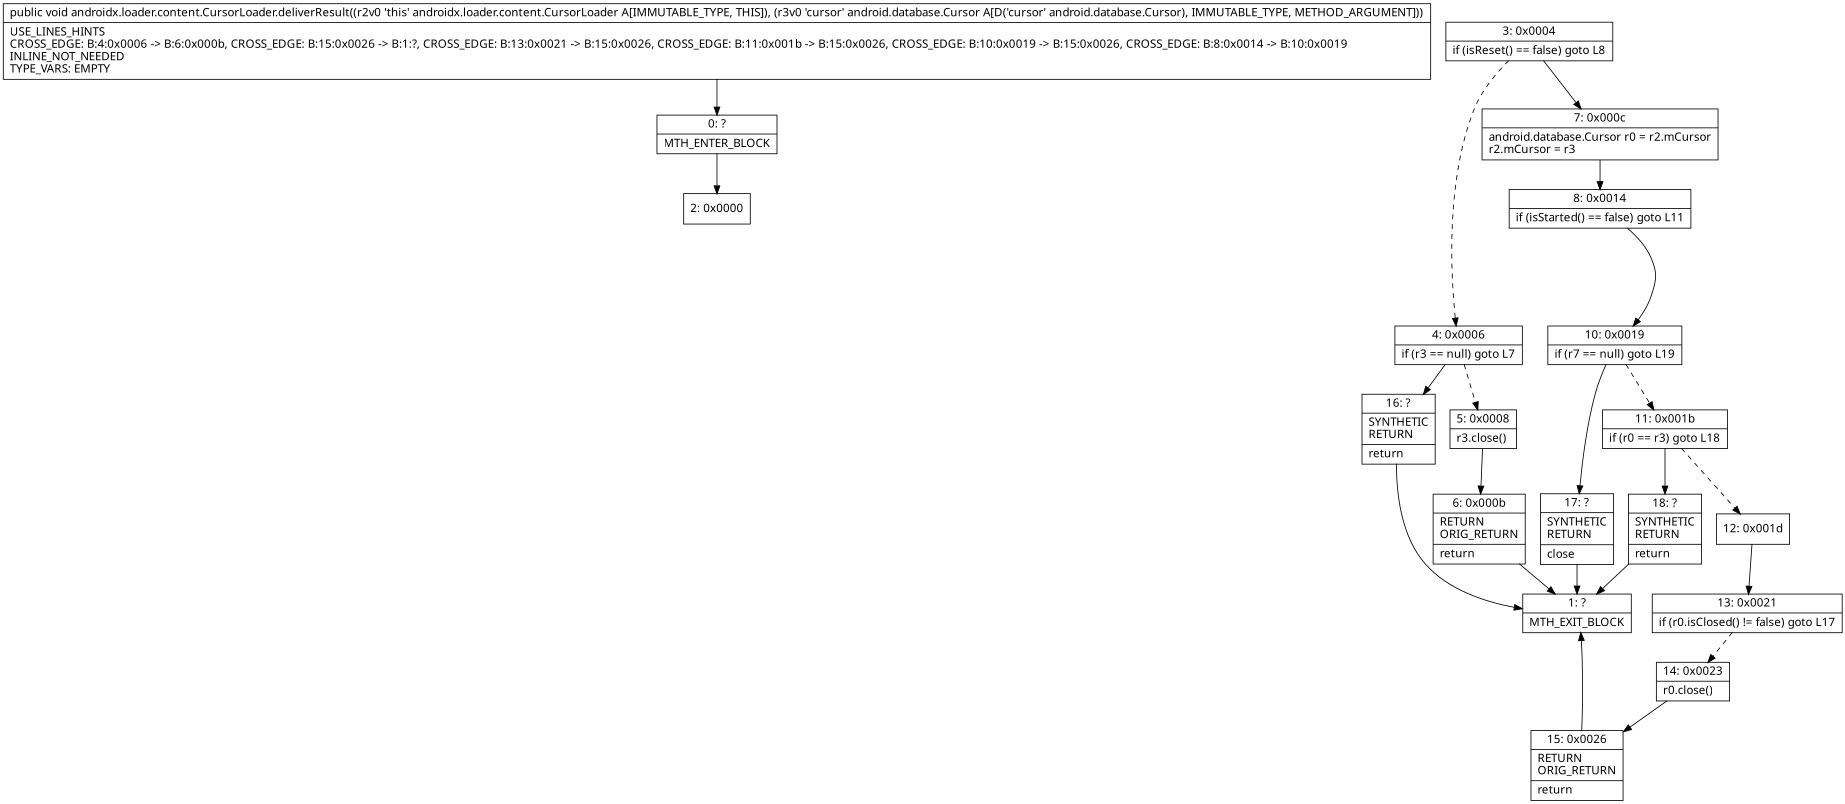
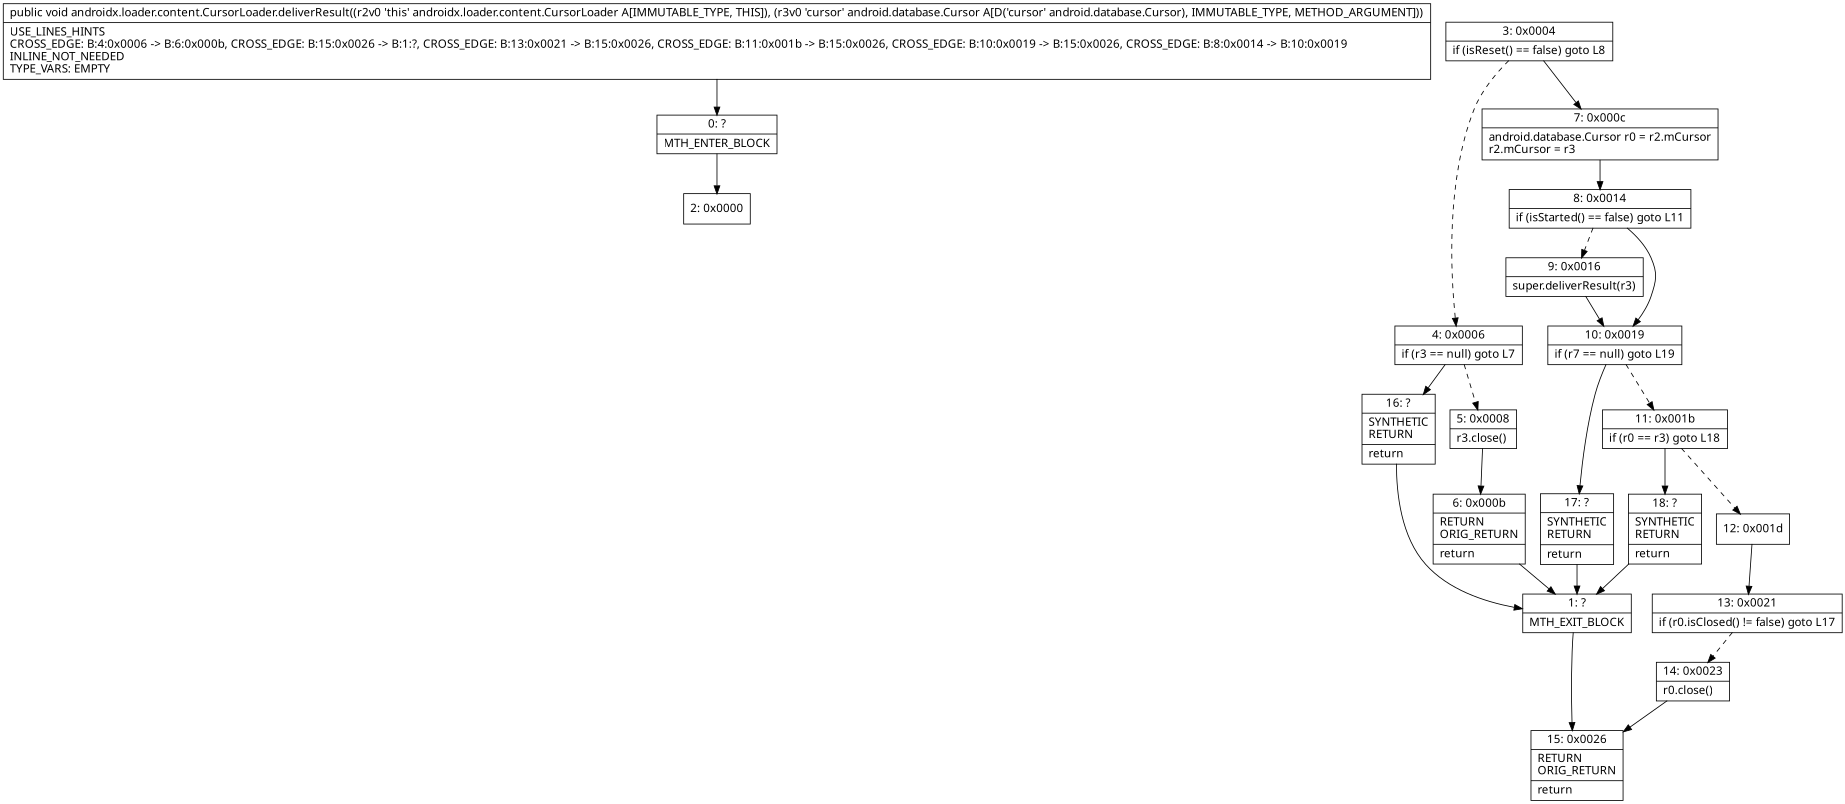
none -> (1575, 277)
(1561, 554) -> (1565, 554)
(1583, 686) -> (1572, 677)
